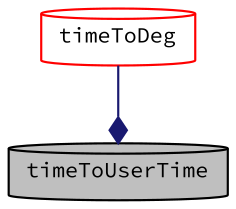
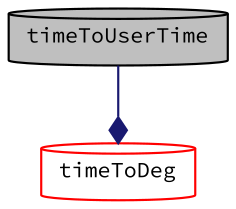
(118, 91) -> (118, 91)
